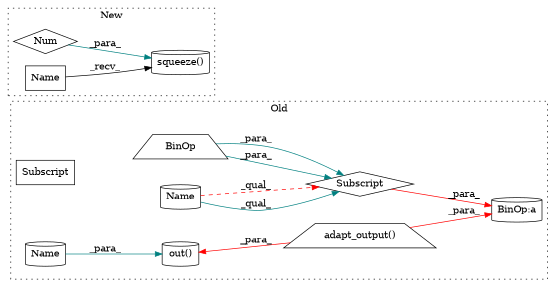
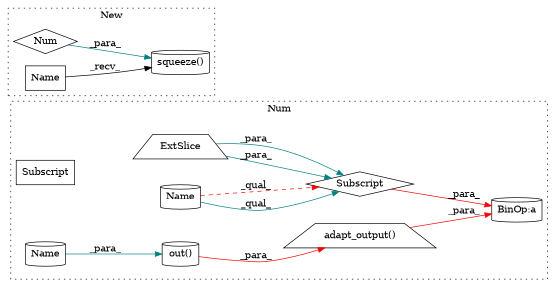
(279, 109) -> (279, 109)
(180, 147) -> (180, 147)
(248, 247) -> (259, 262)
